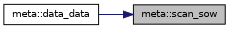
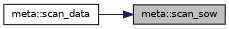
(51, 14) -> (51, 14)
